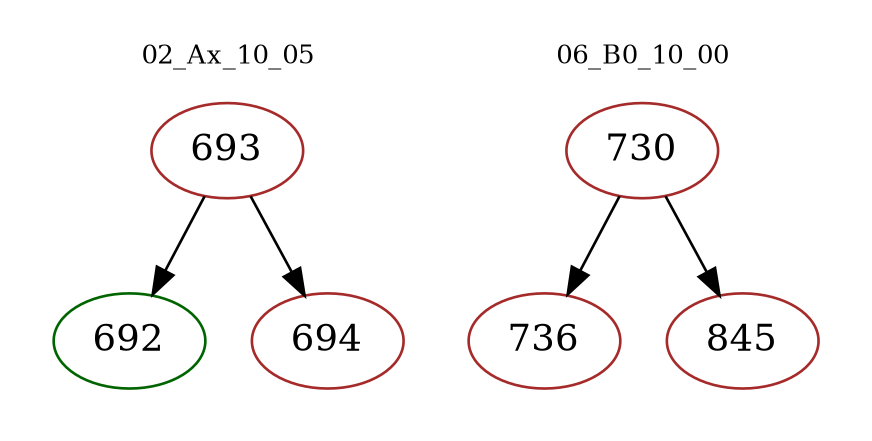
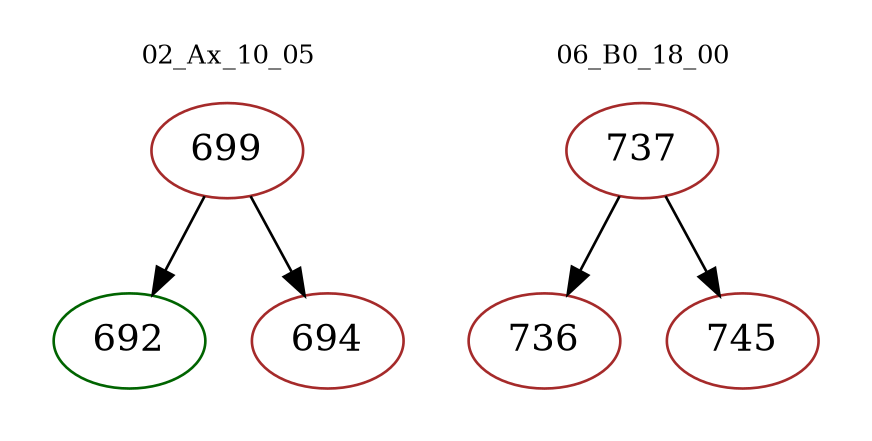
(644, 57) -> (644, 57)
(227, 151) -> (227, 151)
(642, 151) -> (642, 151)
(743, 341) -> (743, 341)
